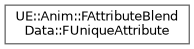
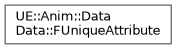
(97, 24) -> (88, 24)
